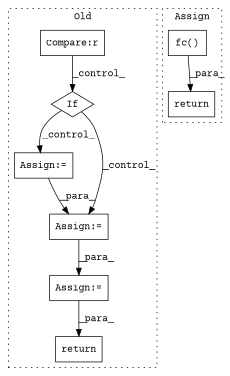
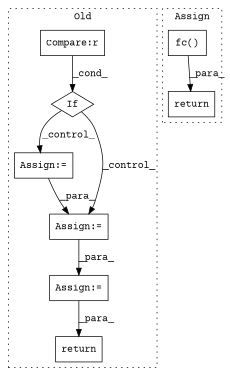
(99, 74) -> (90, 74)
